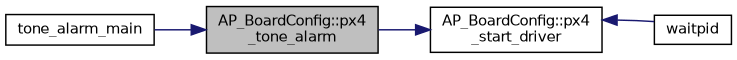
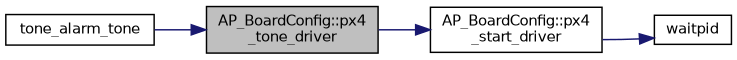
(636, 21) -> (621, 39)
(80, 30) -> (80, 30)
(292, 30) -> (292, 30)
